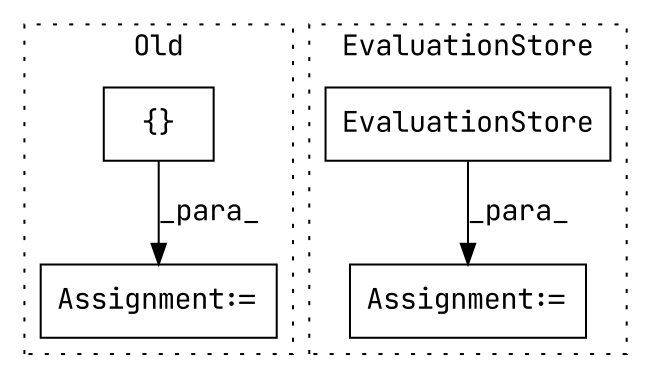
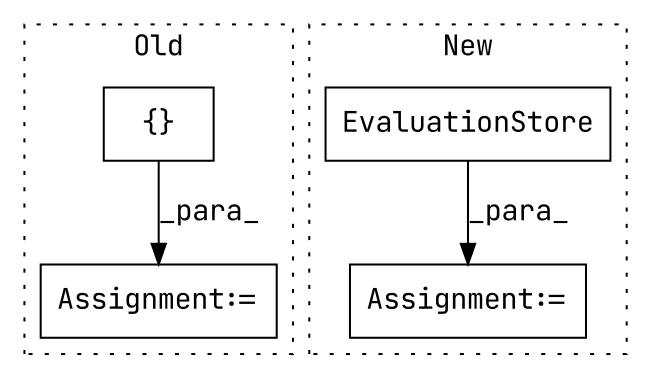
(468, 48) -> (468, 48)
